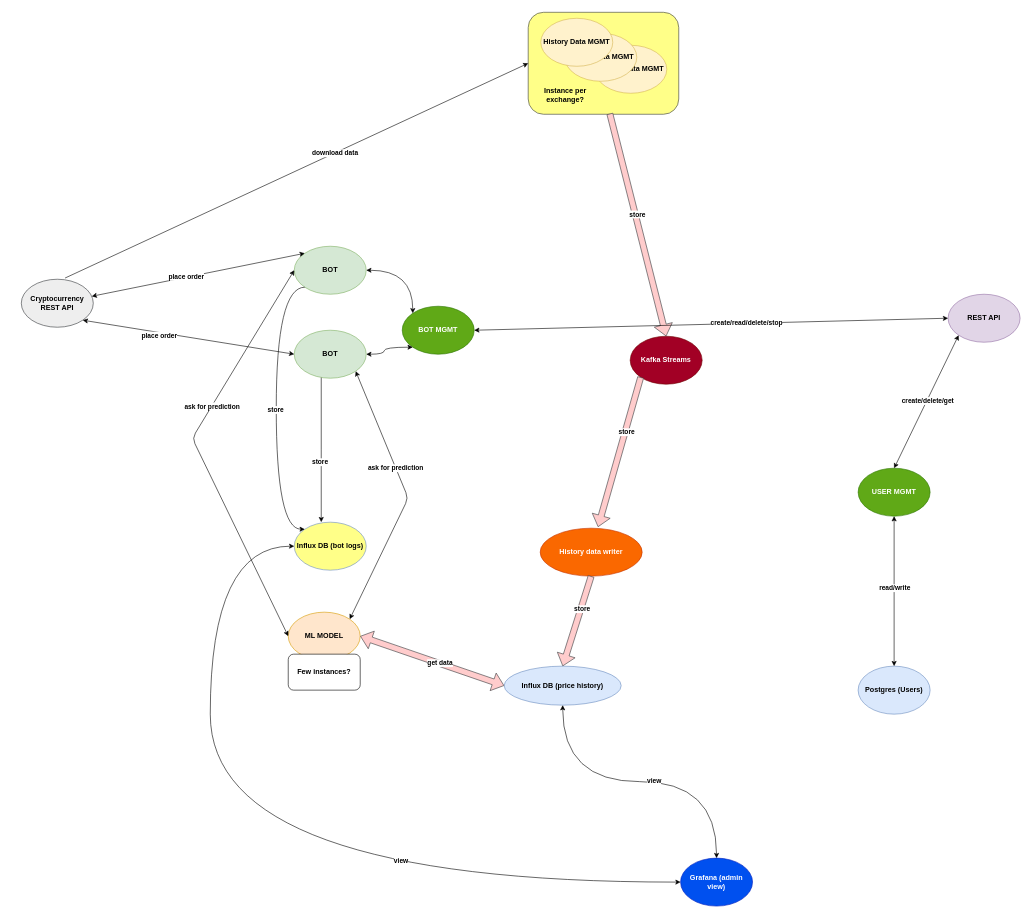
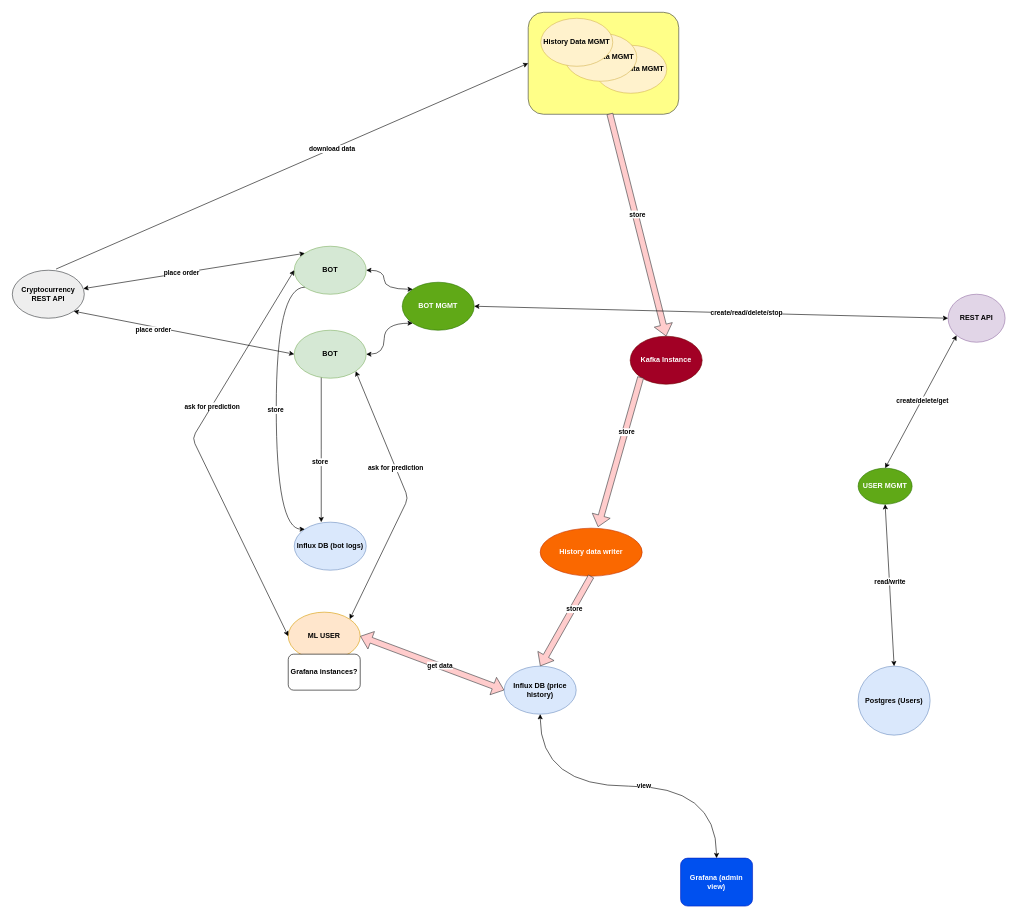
(566, 95) -> none
(57, 303) -> (48, 294)
(984, 318) -> (977, 318)
(438, 330) -> (438, 306)
(666, 360) -> (666, 360)
(894, 492) -> (885, 486)
(330, 546) -> (330, 546)
(324, 636) -> (324, 636)
(324, 672) -> (324, 672)
(563, 686) -> (540, 690)
(894, 690) -> (894, 701)
(394, 859) -> none
(717, 882) -> (717, 882)
